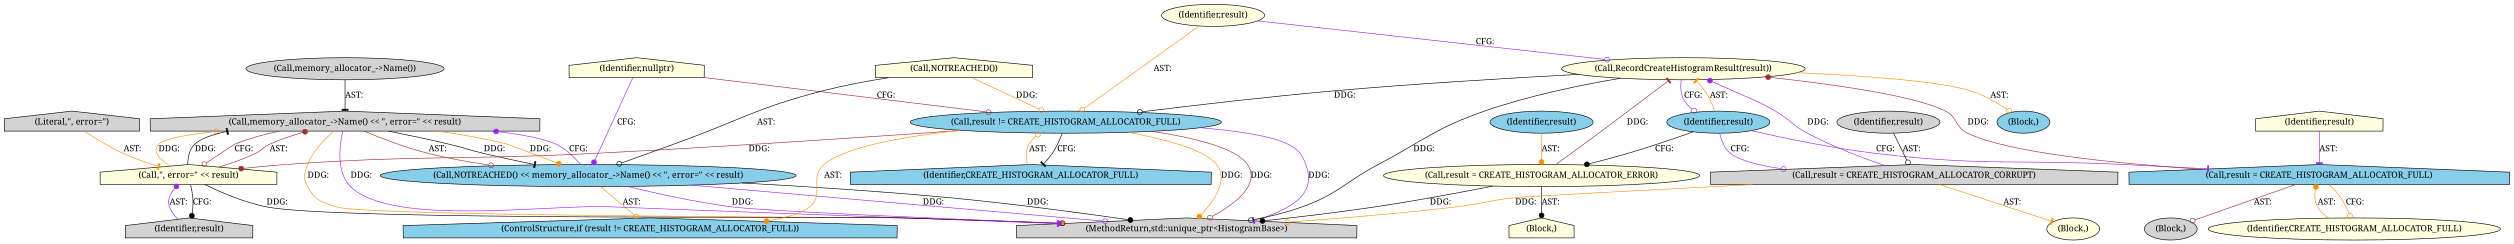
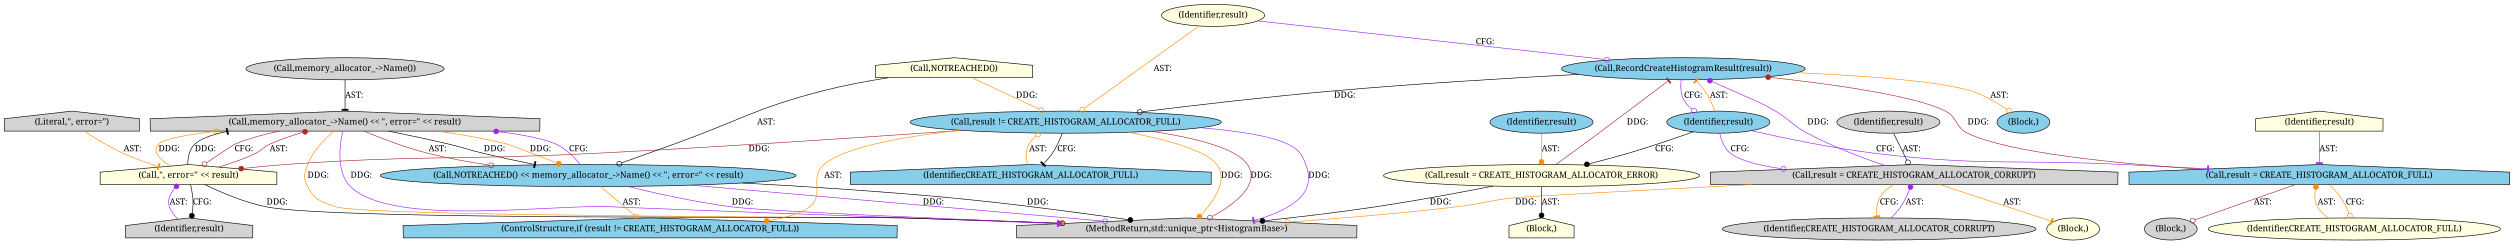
(637, 69) -> none
(1683, 69) -> (1683, 69)
(1431, 135) -> none
none -> (1879, 229)
